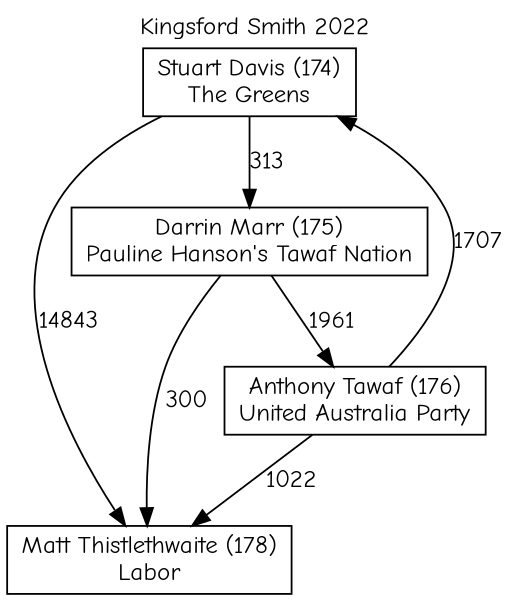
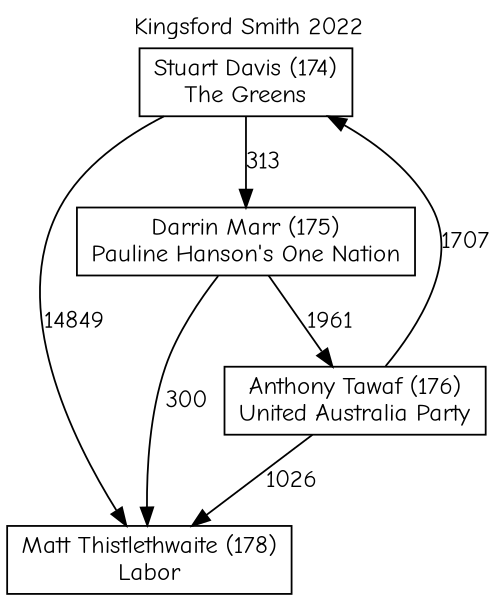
(250, 242) -> (246, 242)
(69, 321) -> (74, 321)
(292, 480) -> (292, 480)
